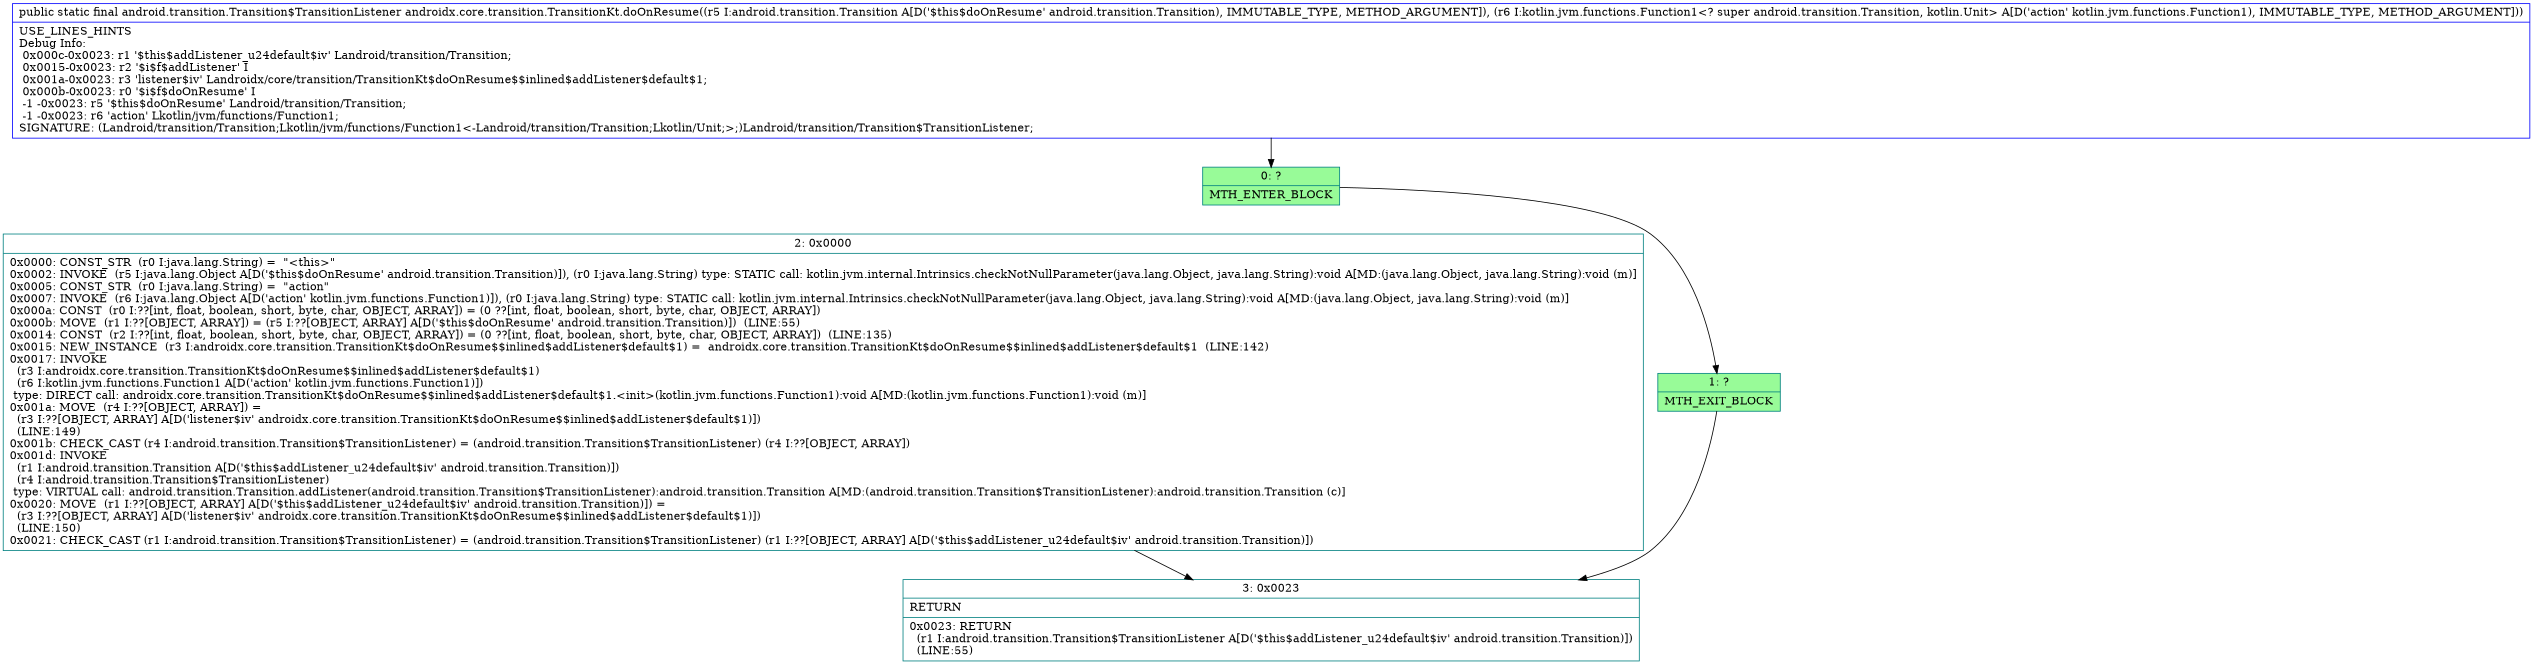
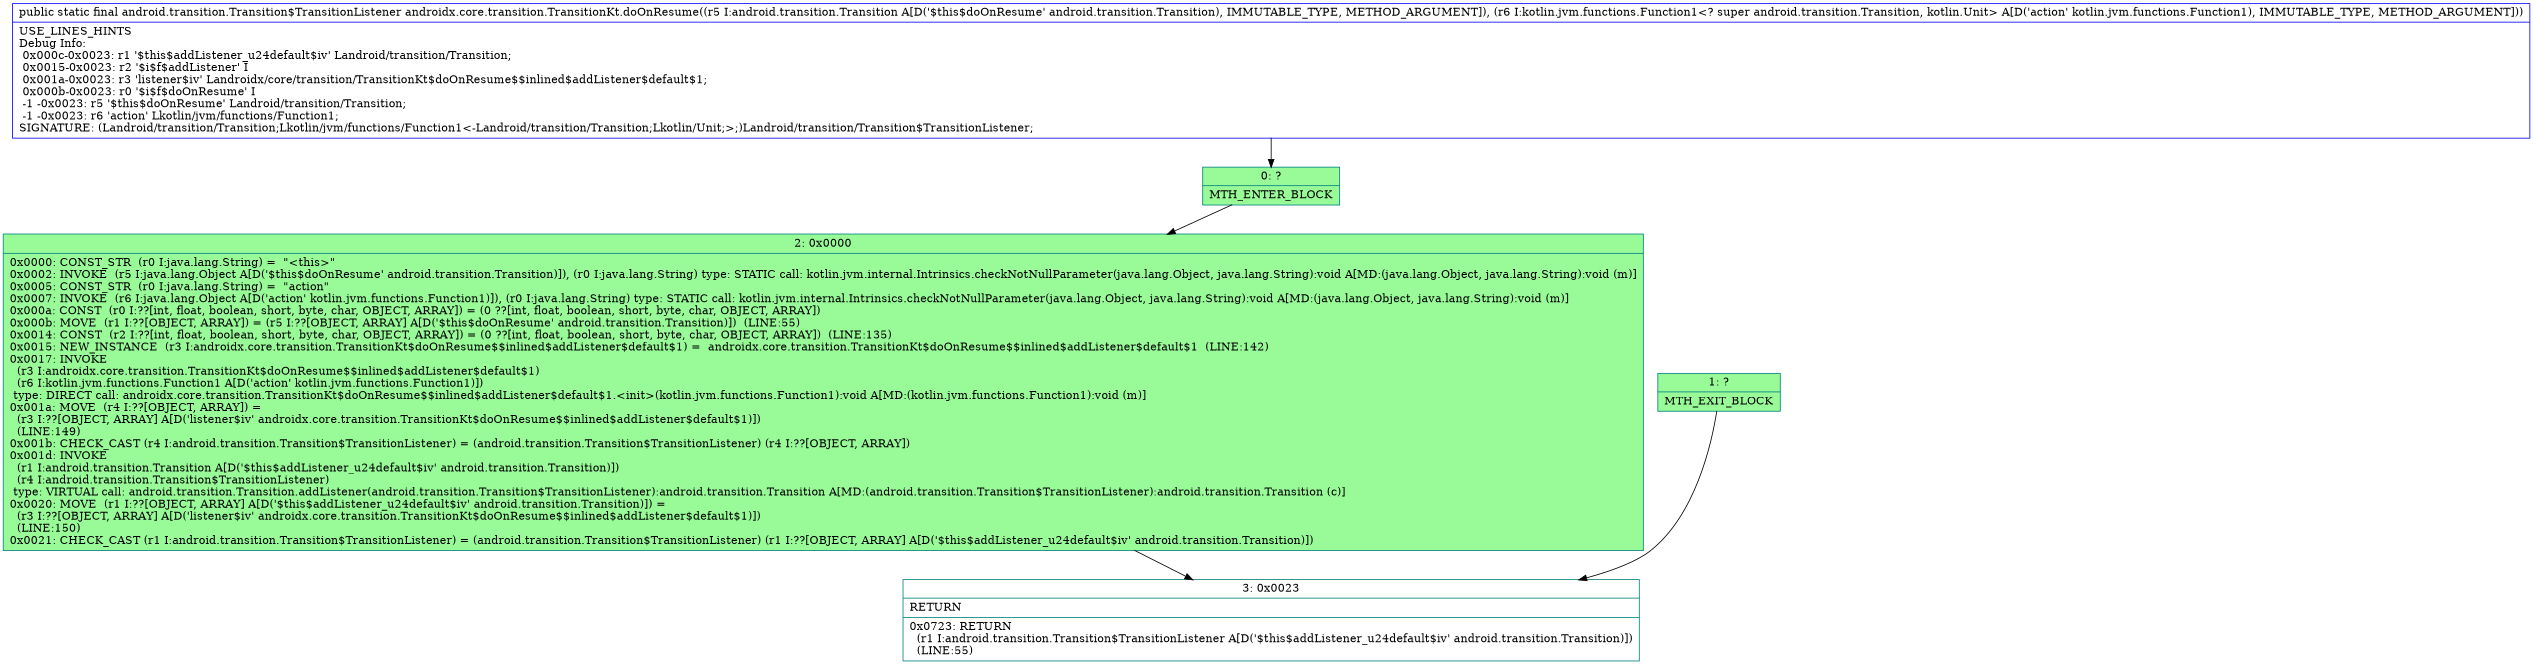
(1572, 207) -> (1203, 218)
(823, 392) -> (823, 392)
(964, 627) -> (964, 627)
